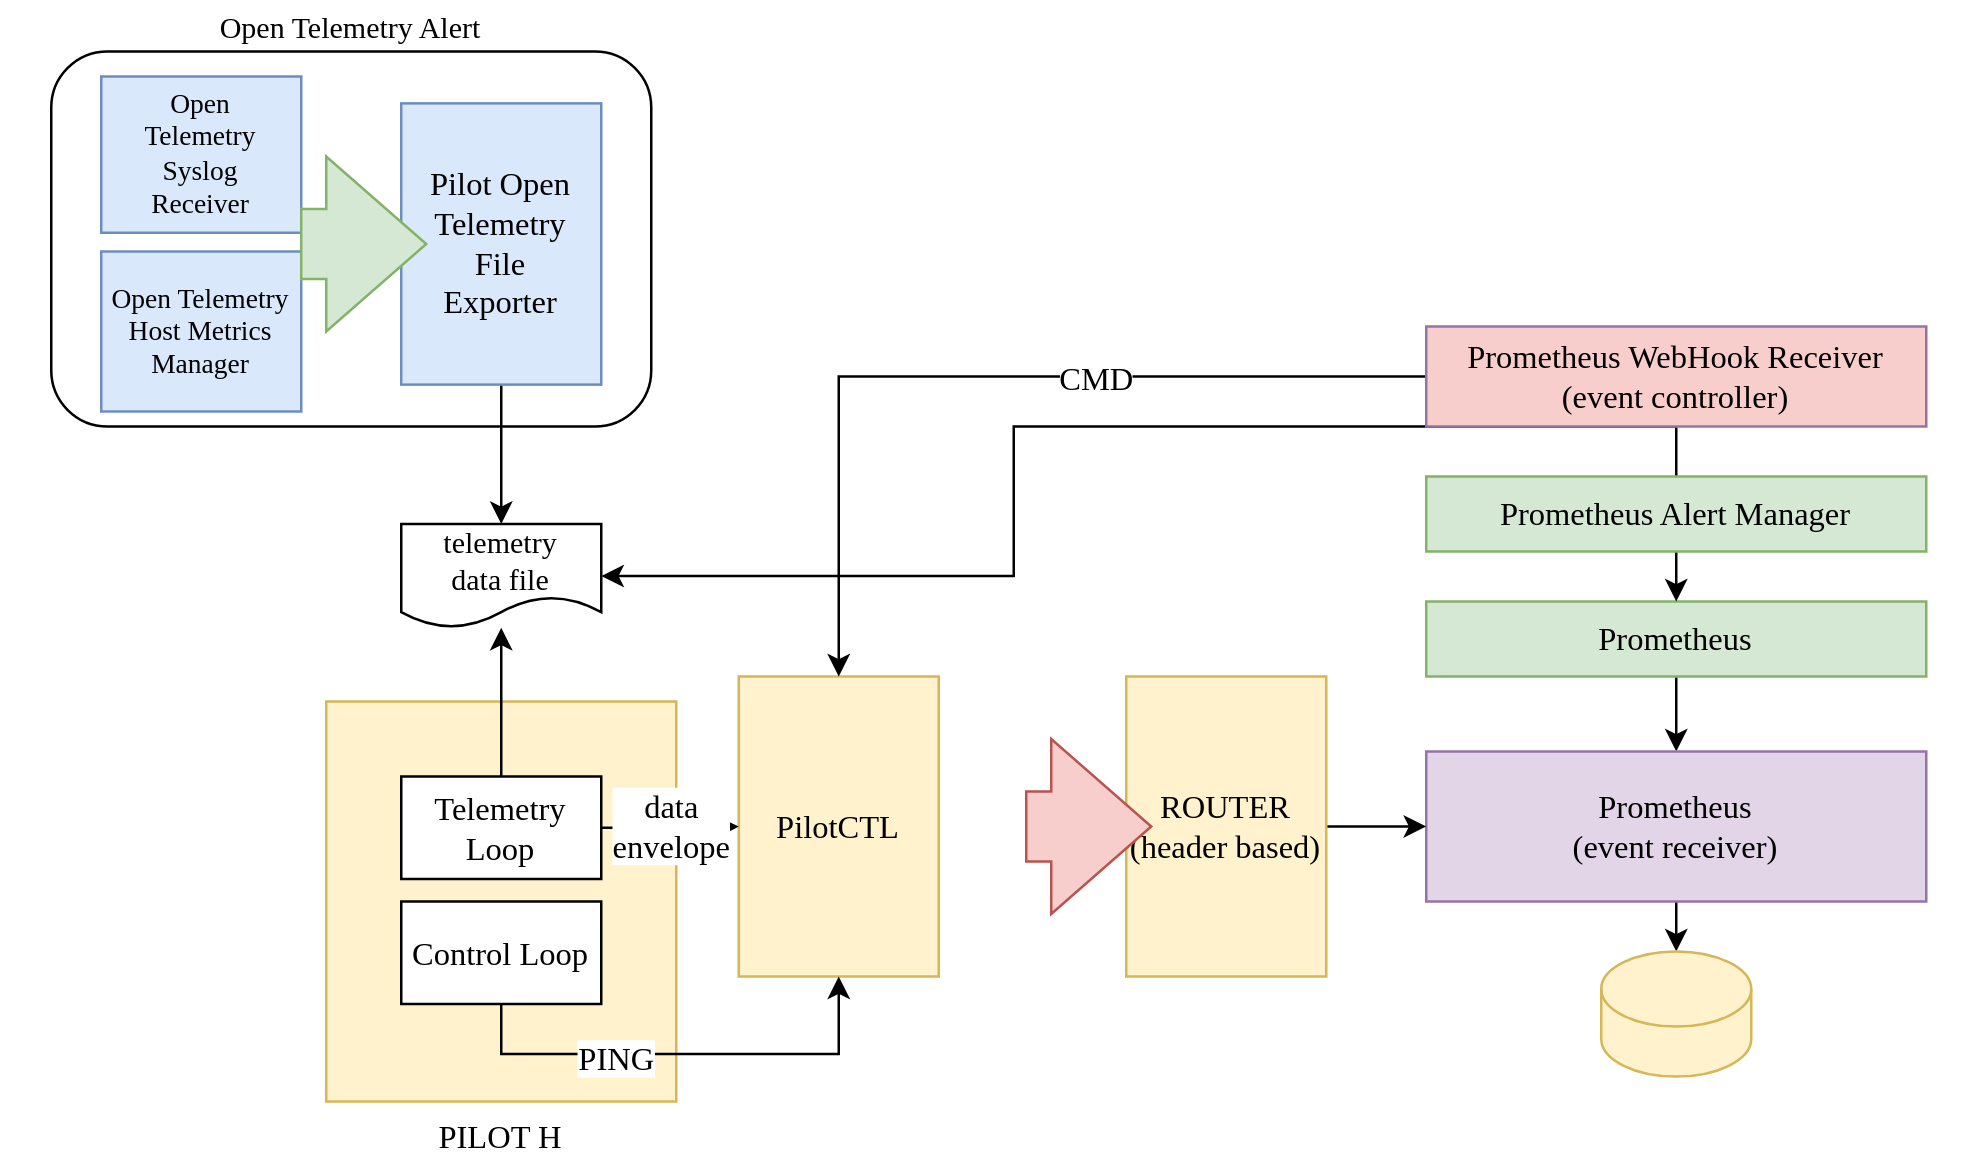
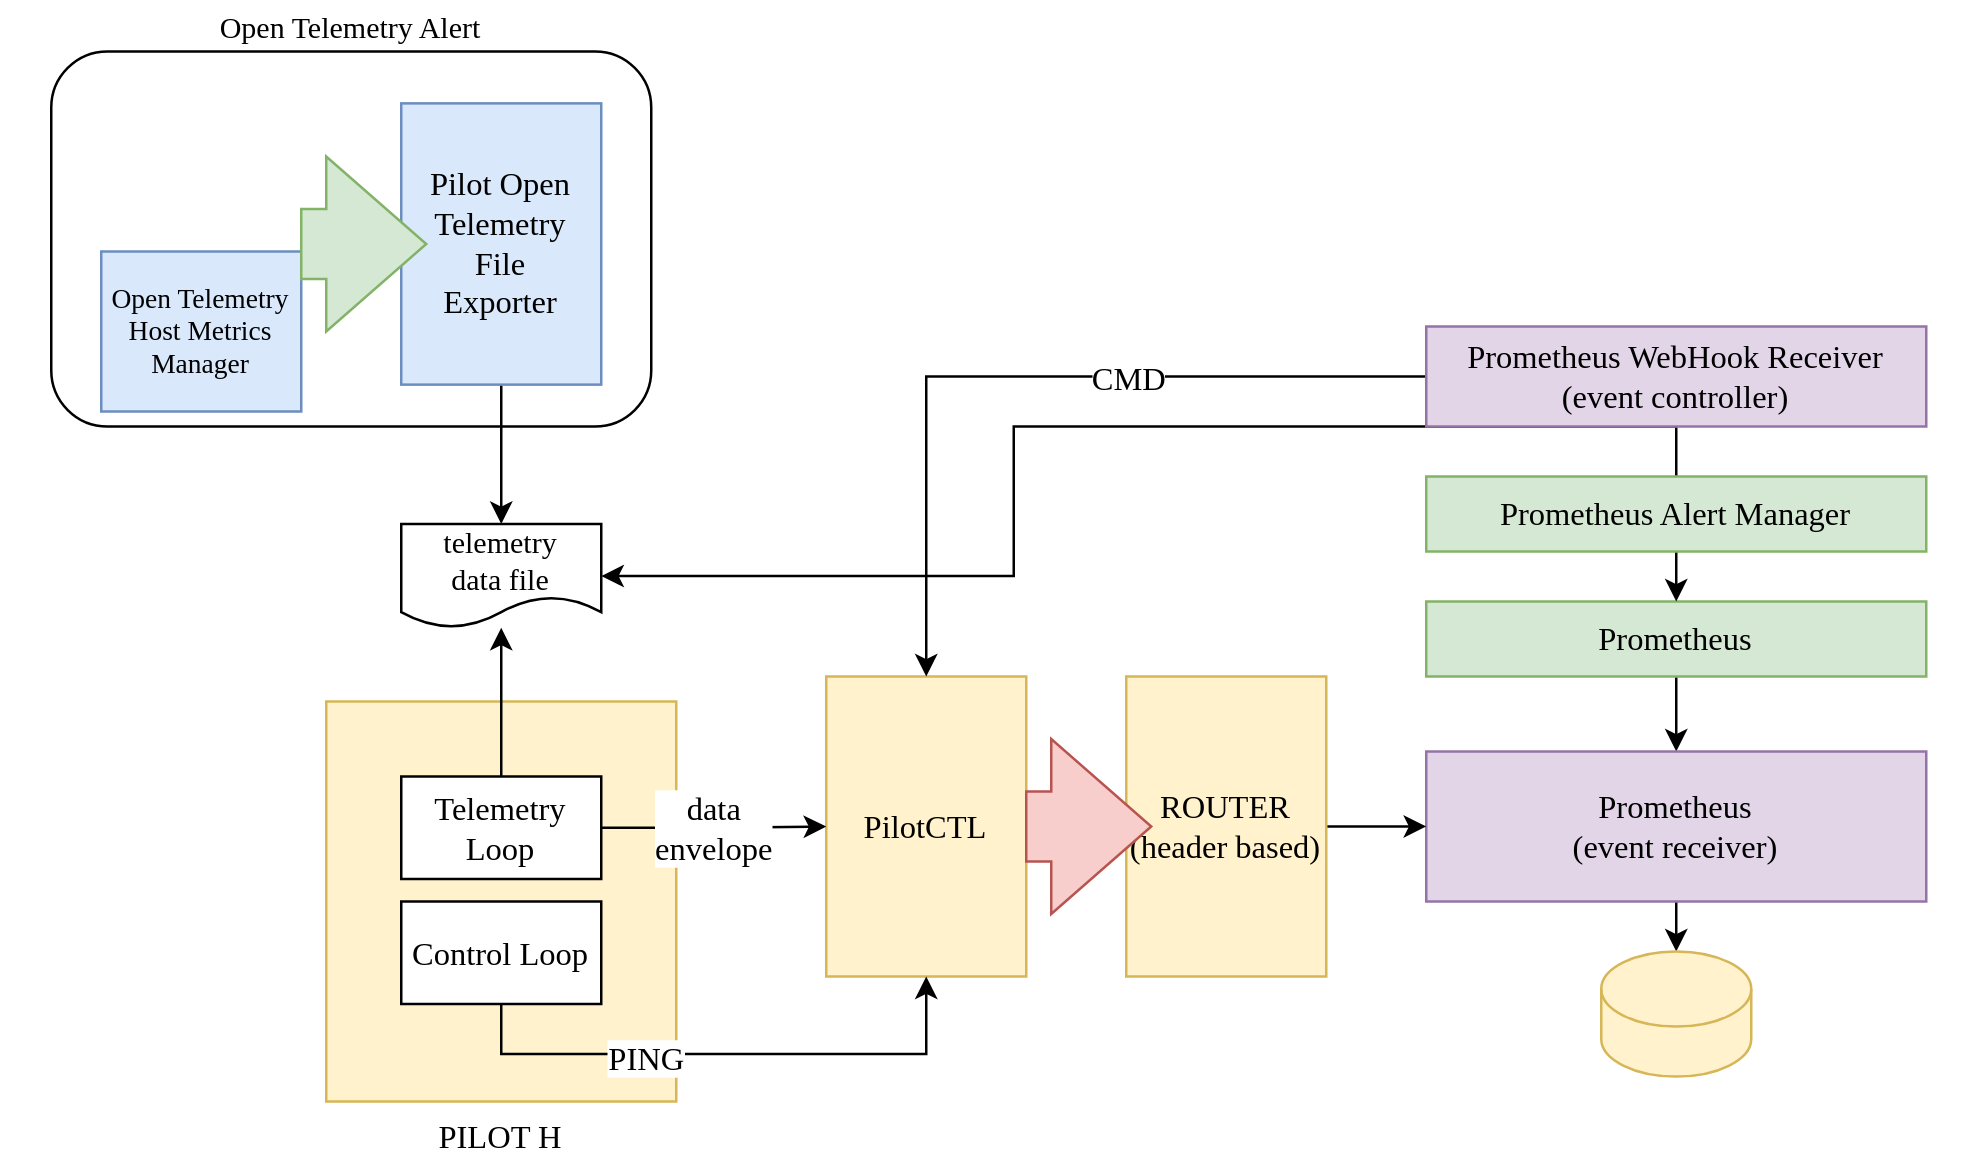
(201, 154) -> none
(1676, 376) -> (1676, 376)
(839, 826) -> (926, 826)
